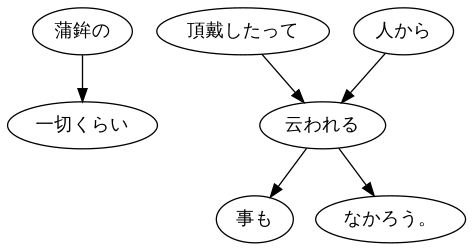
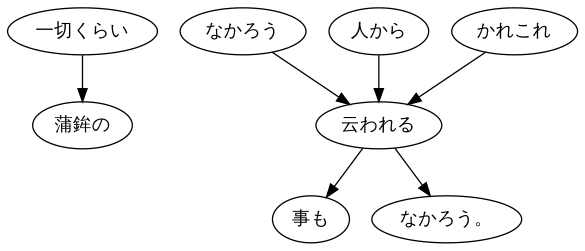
(243, 31) -> (243, 31)
none -> (515, 31)
(83, 72) -> (83, 72)
